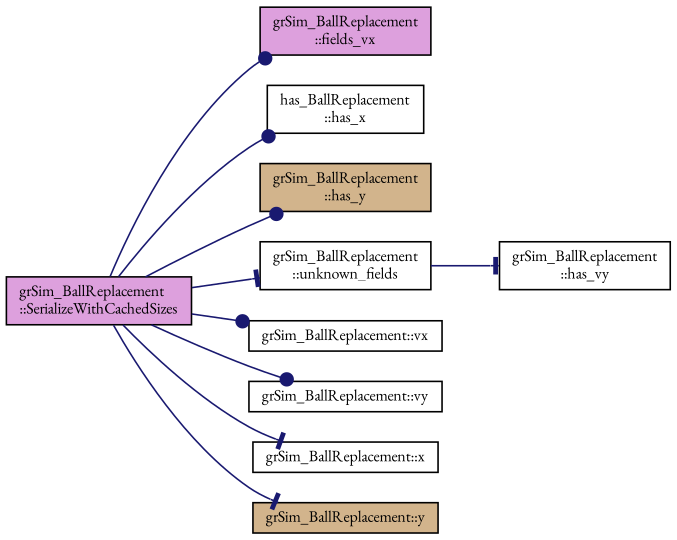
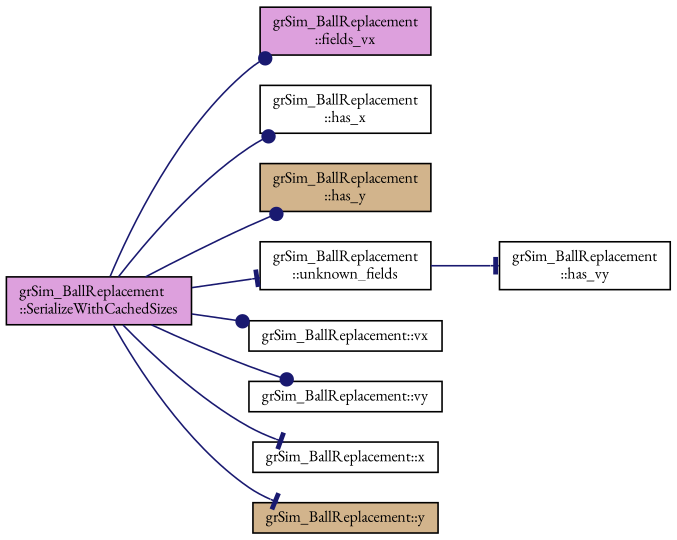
(345, 109) -> (345, 109)
